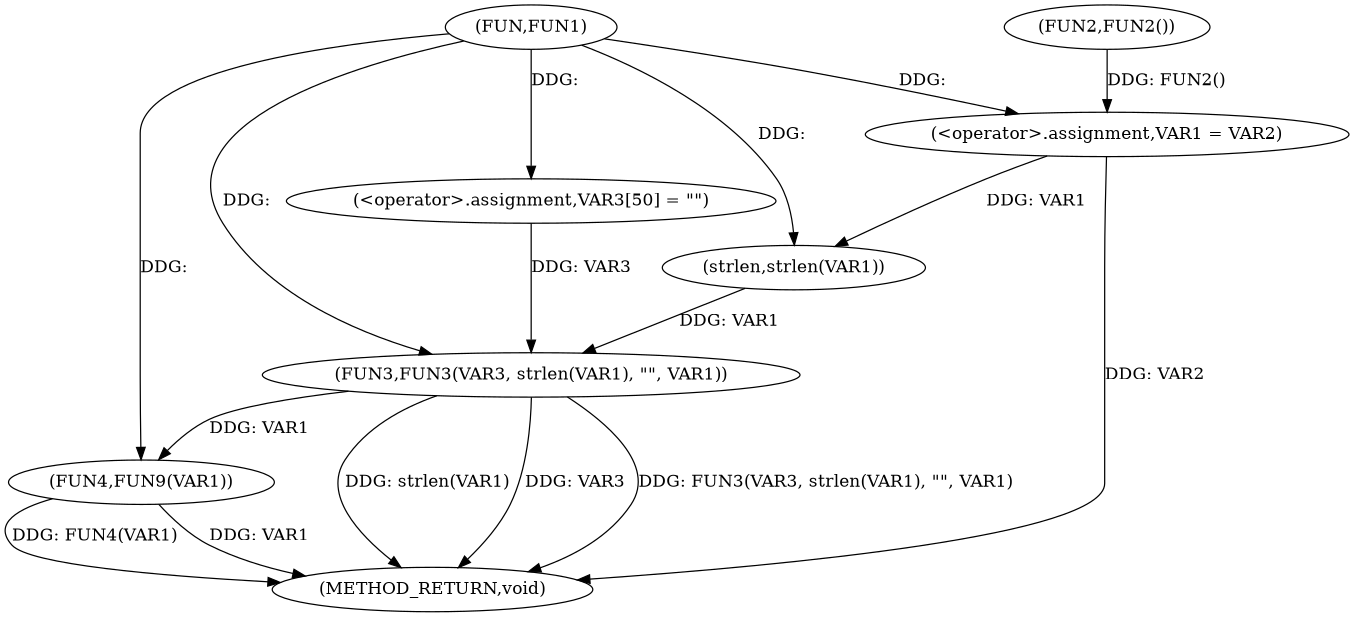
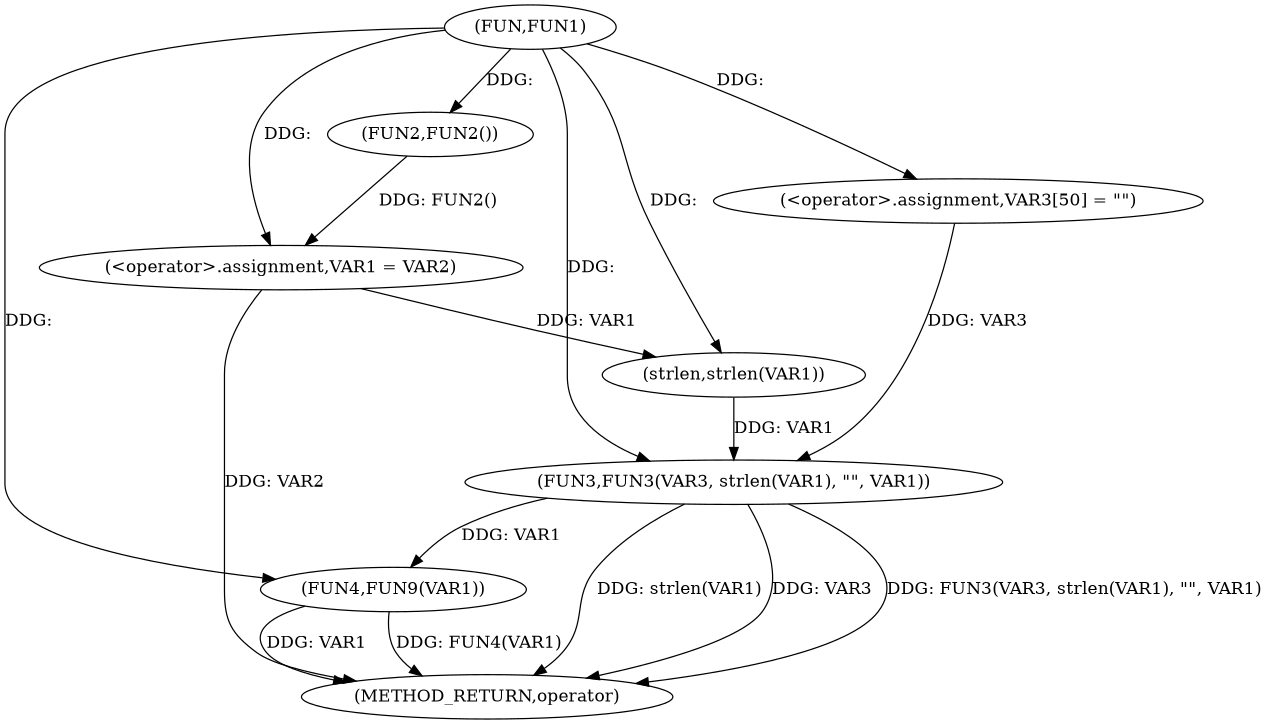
none -> (485, 76)
(433, 590) -> (487, 697)
